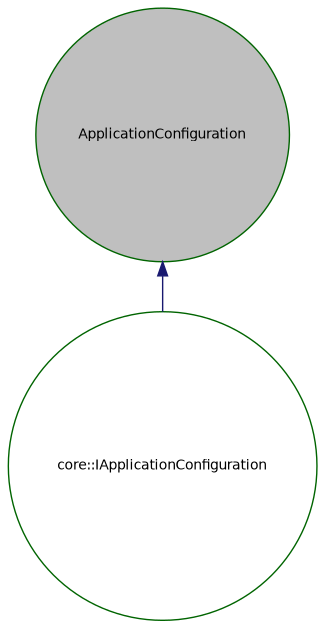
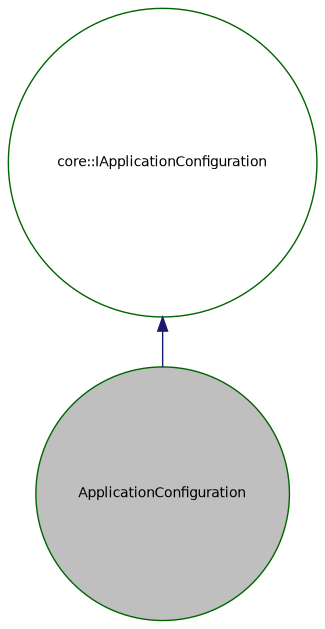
(163, 294) -> (163, 349)
